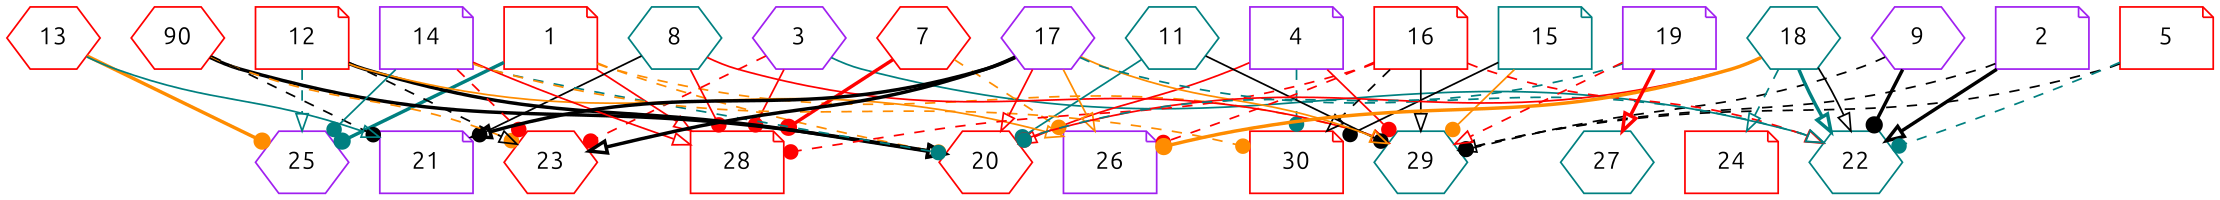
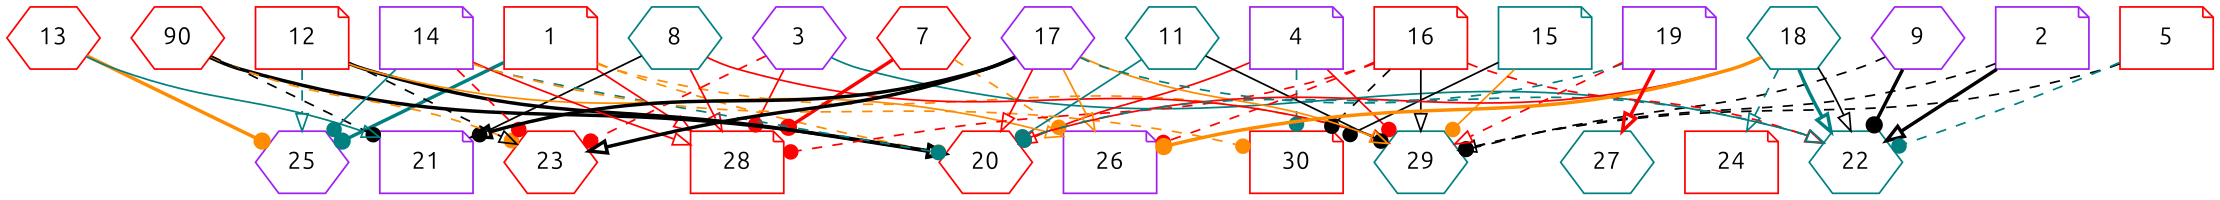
(1373, 86) -> (1373, 86)
(703, 94) -> (703, 94)
